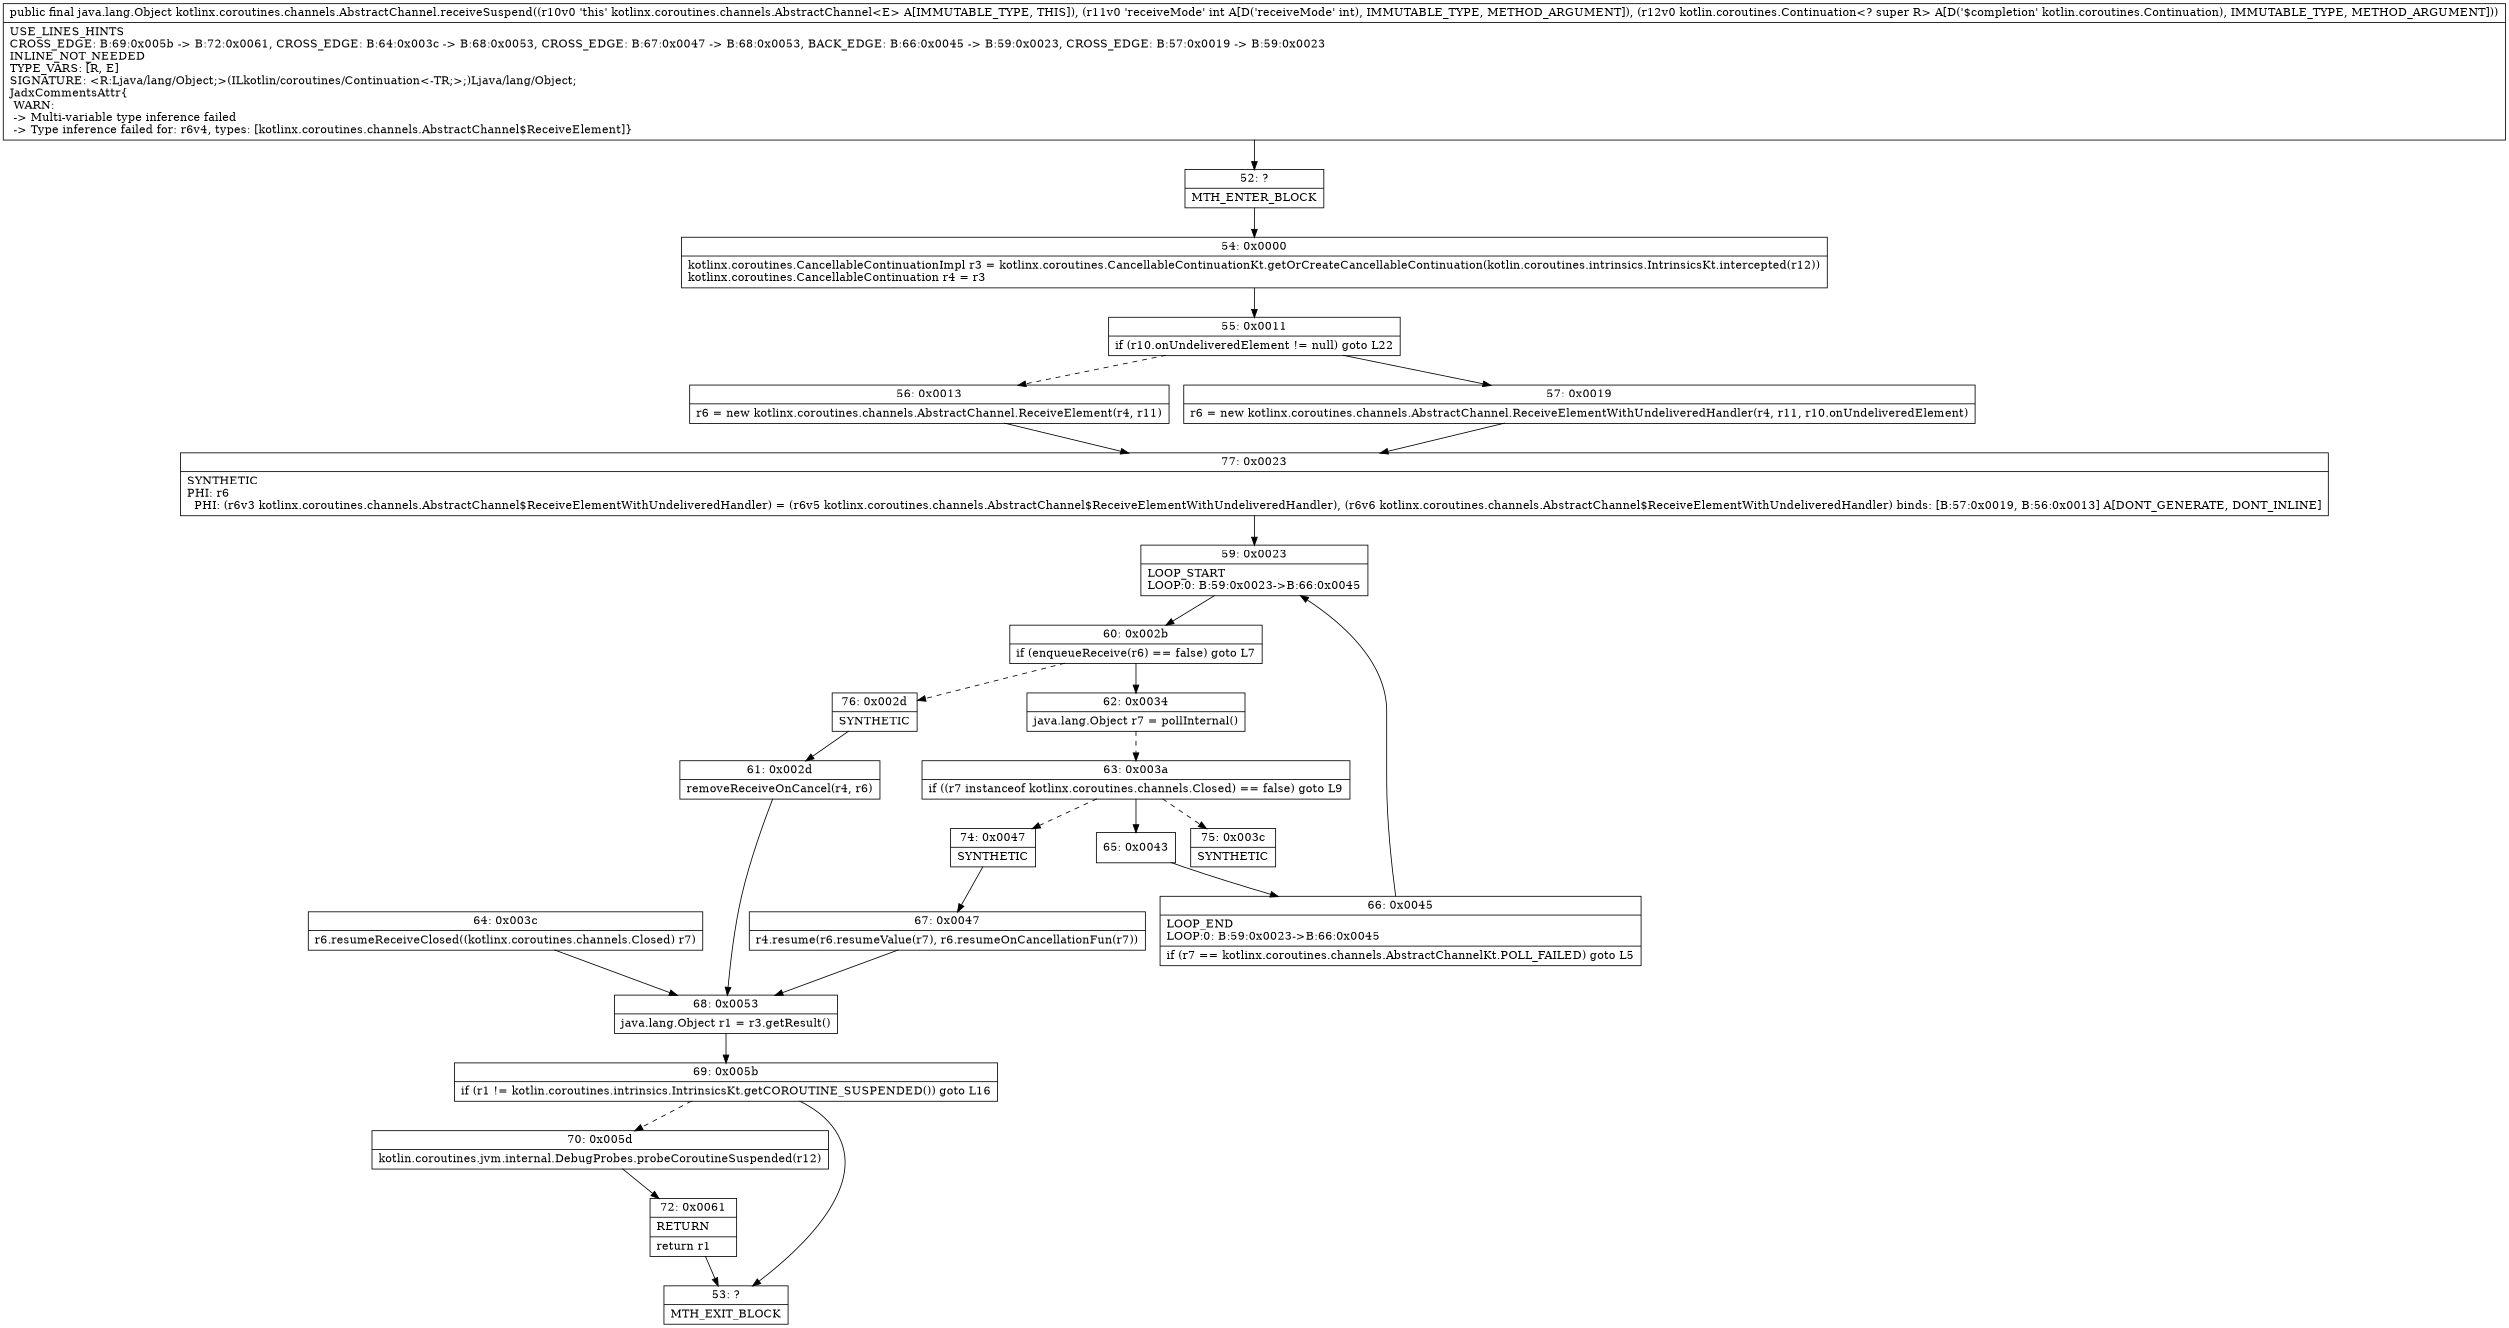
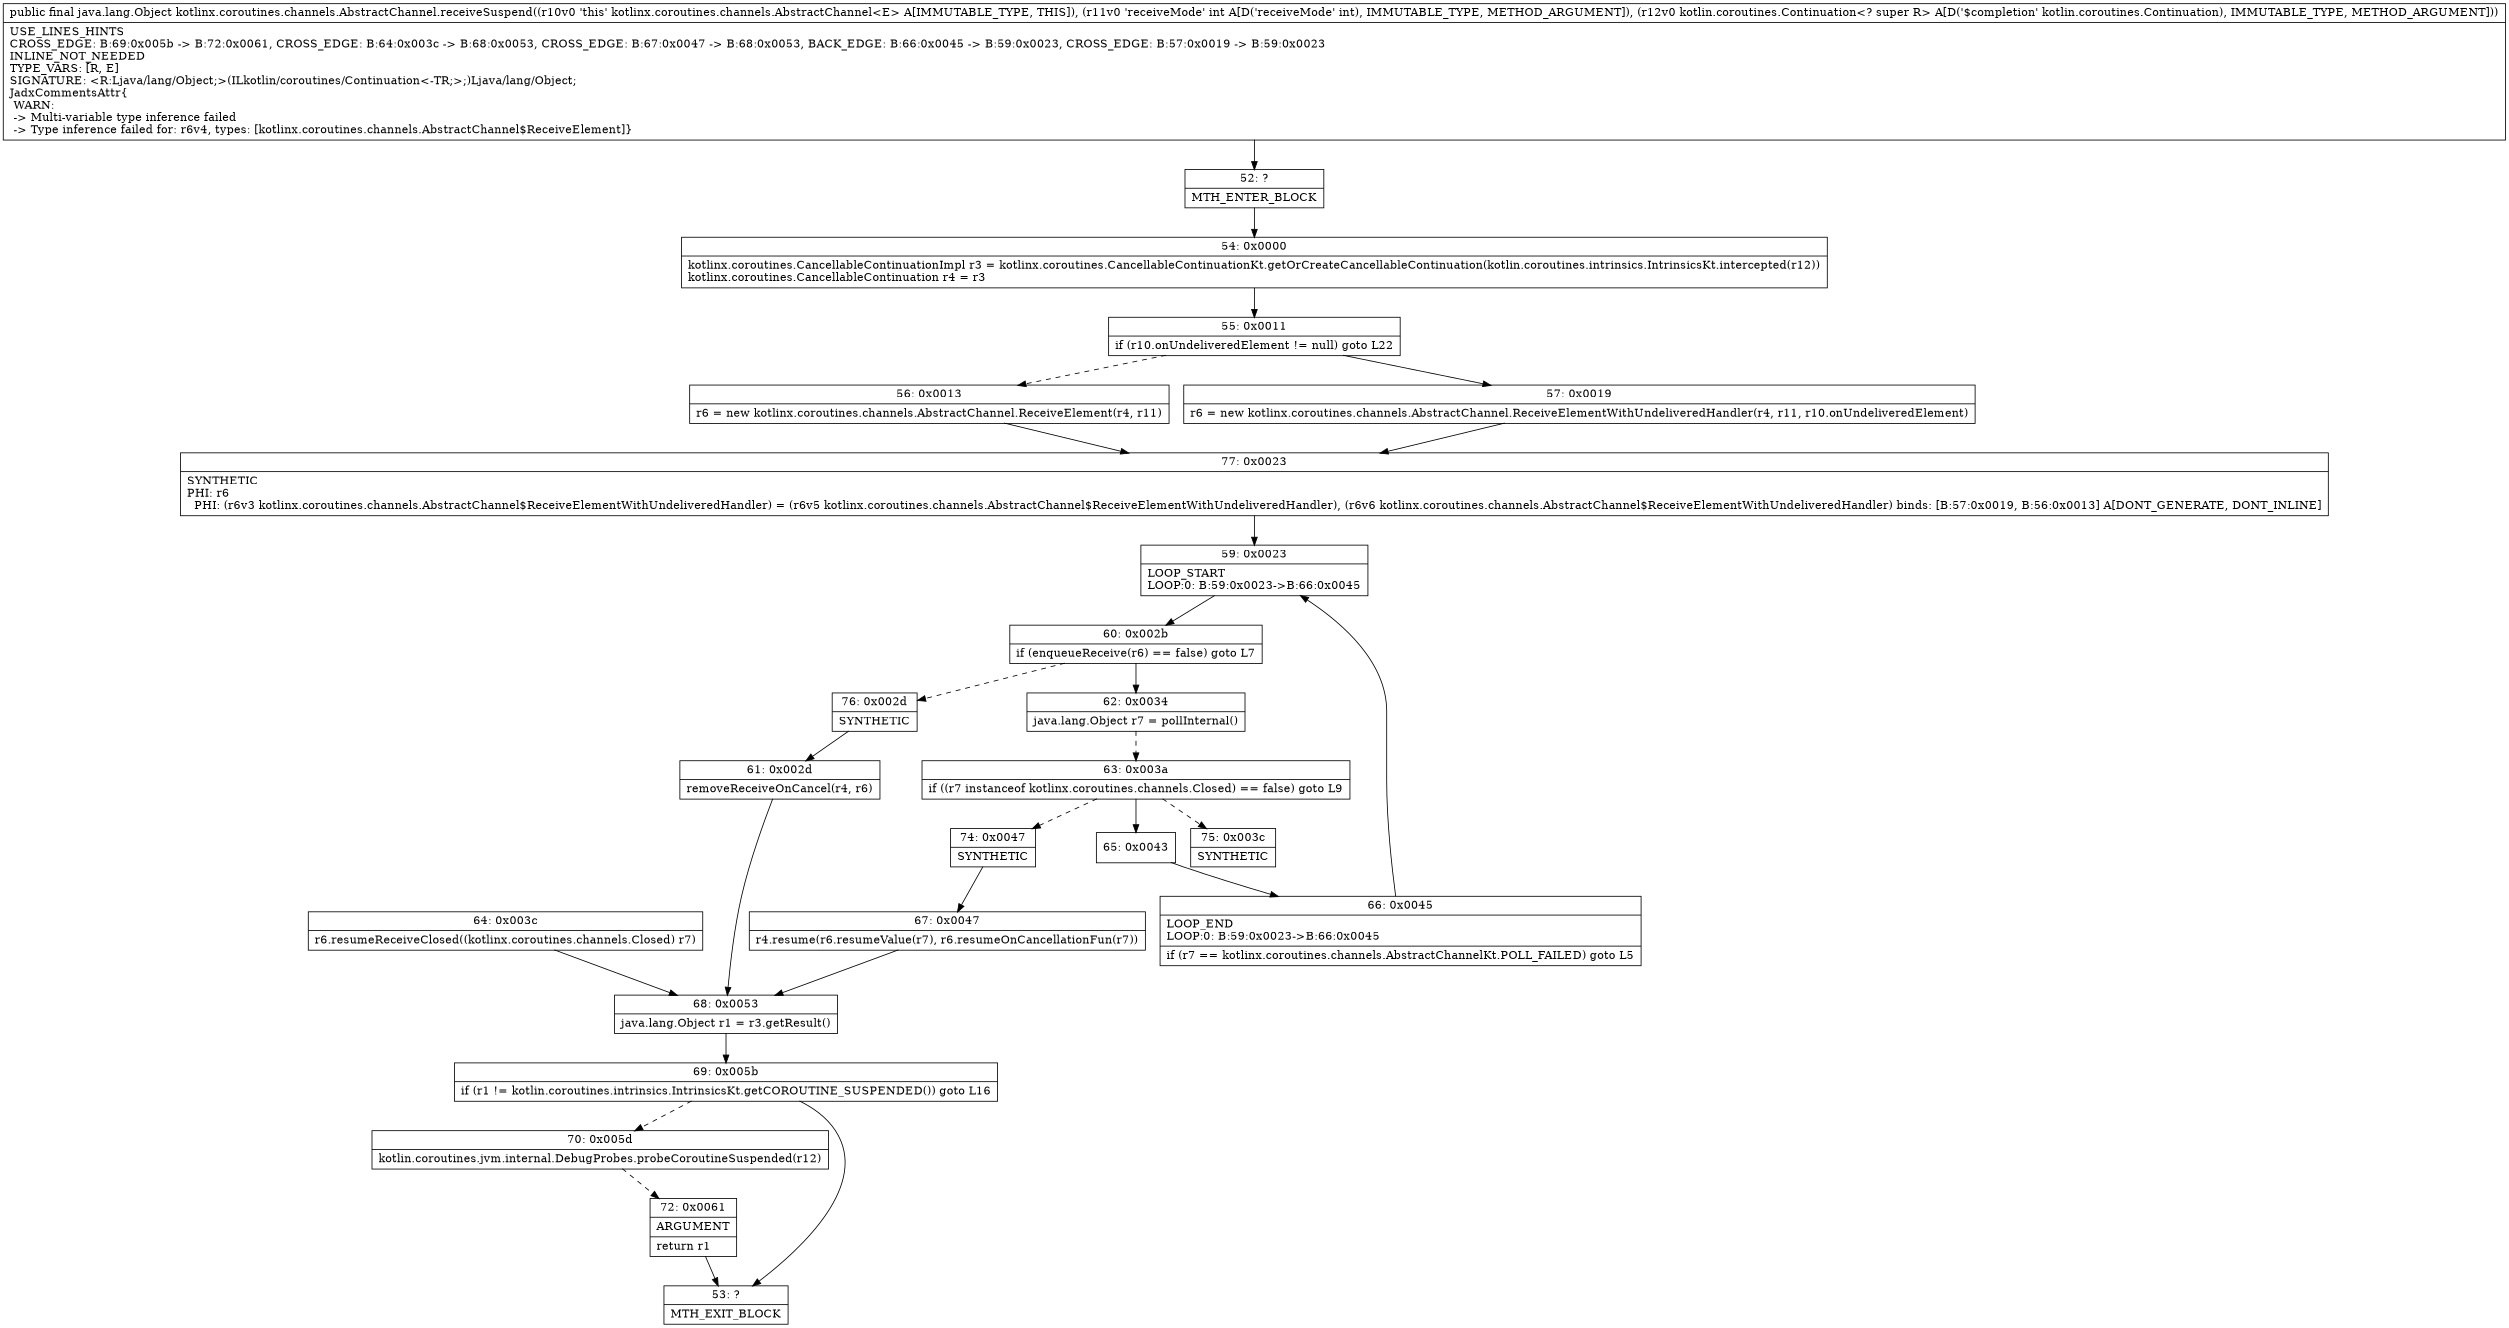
(637, 1181) -> (637, 1181)
(683, 1227) -> (693, 1227)
